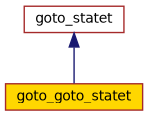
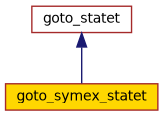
(74, 97) -> (82, 97)
